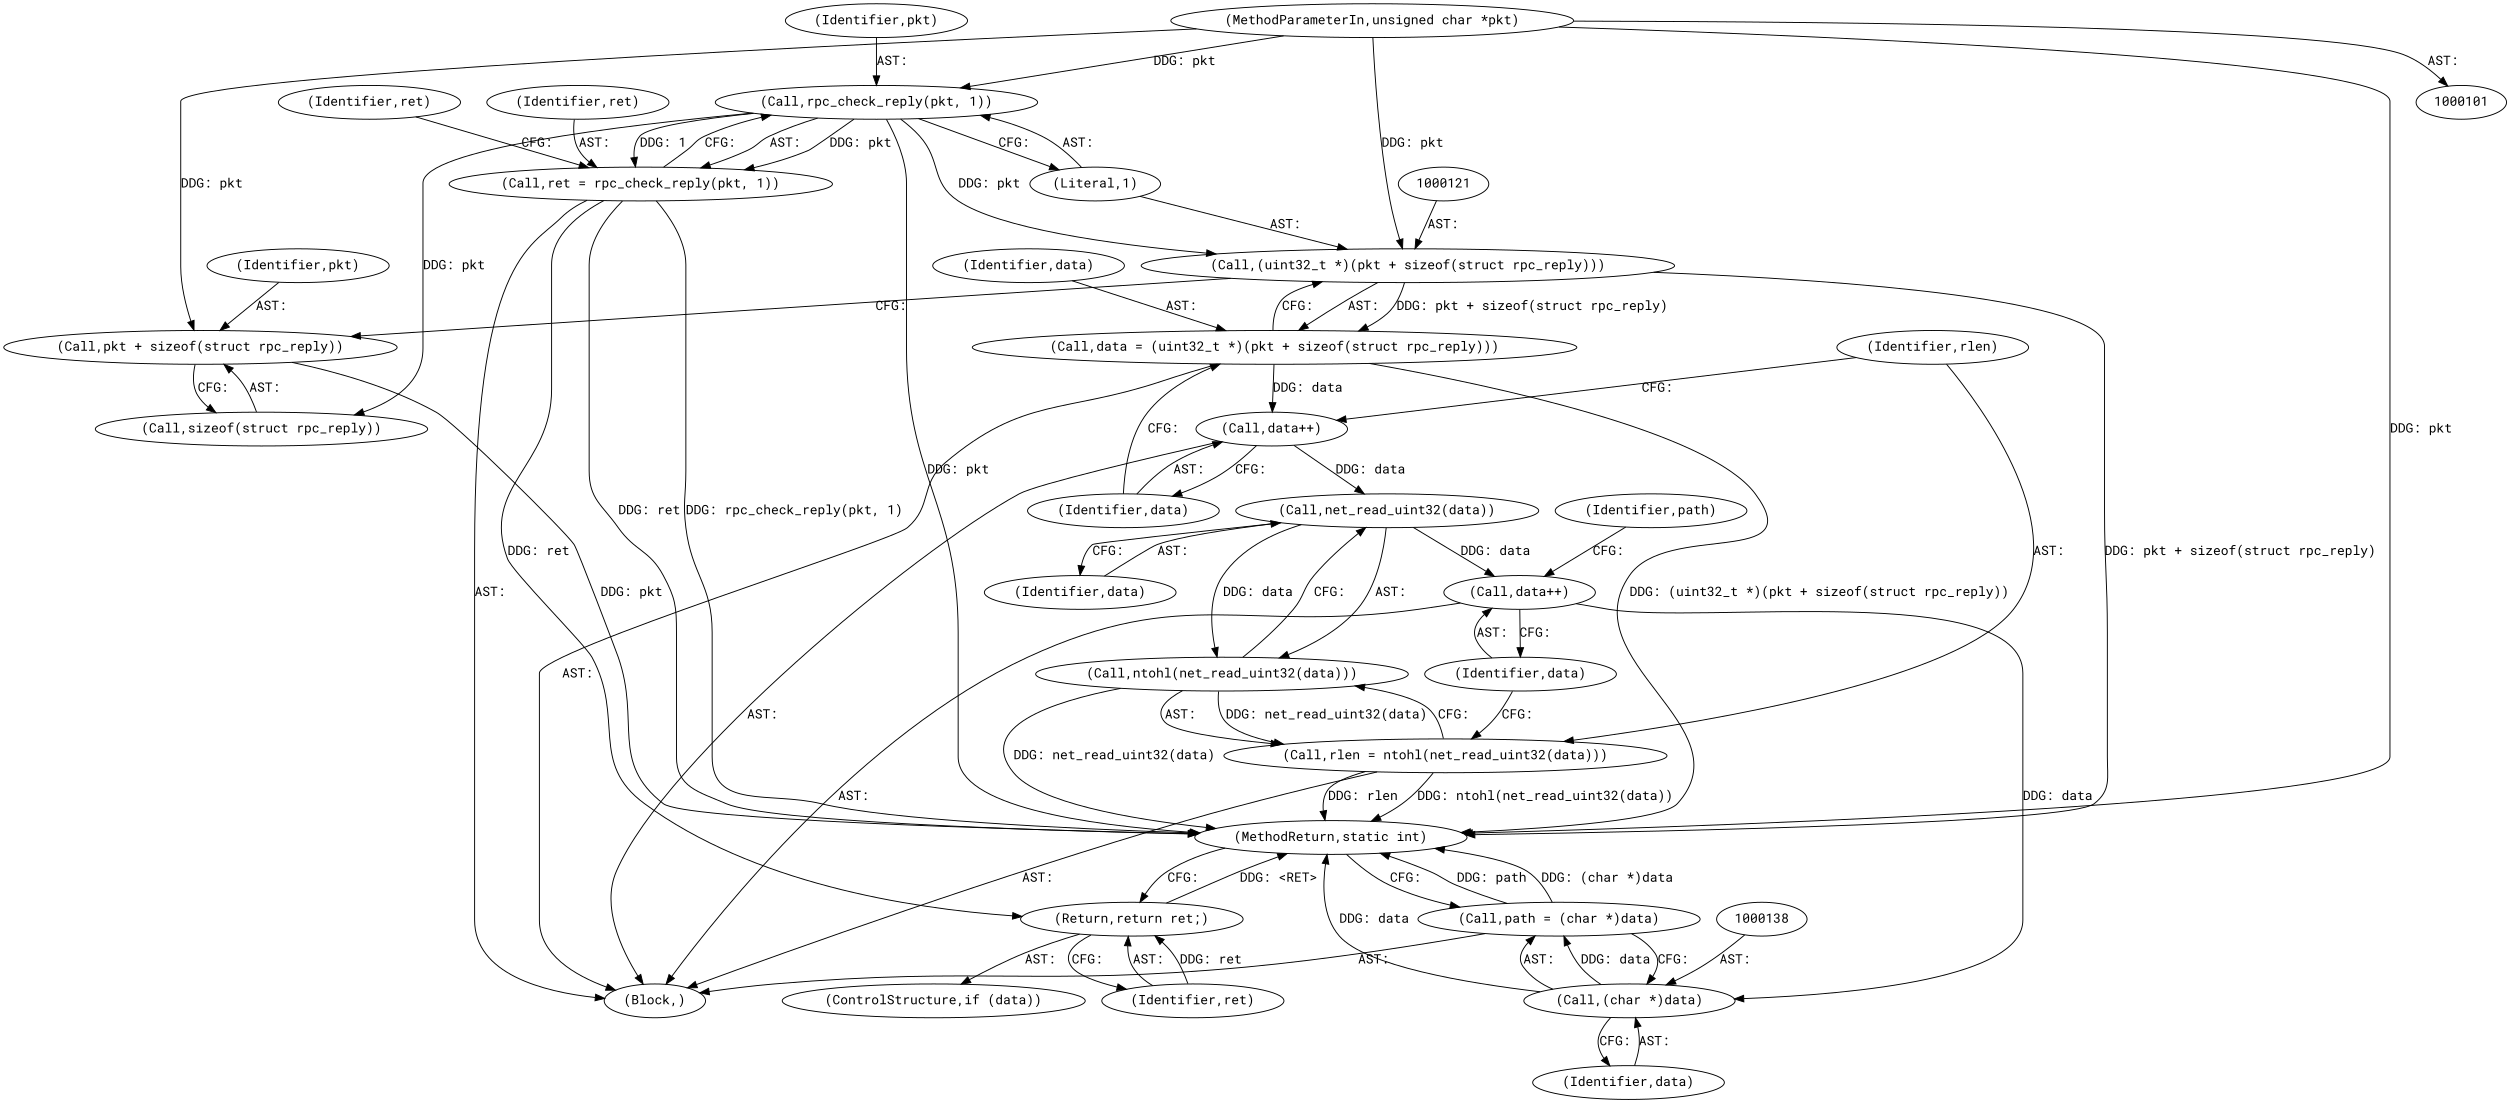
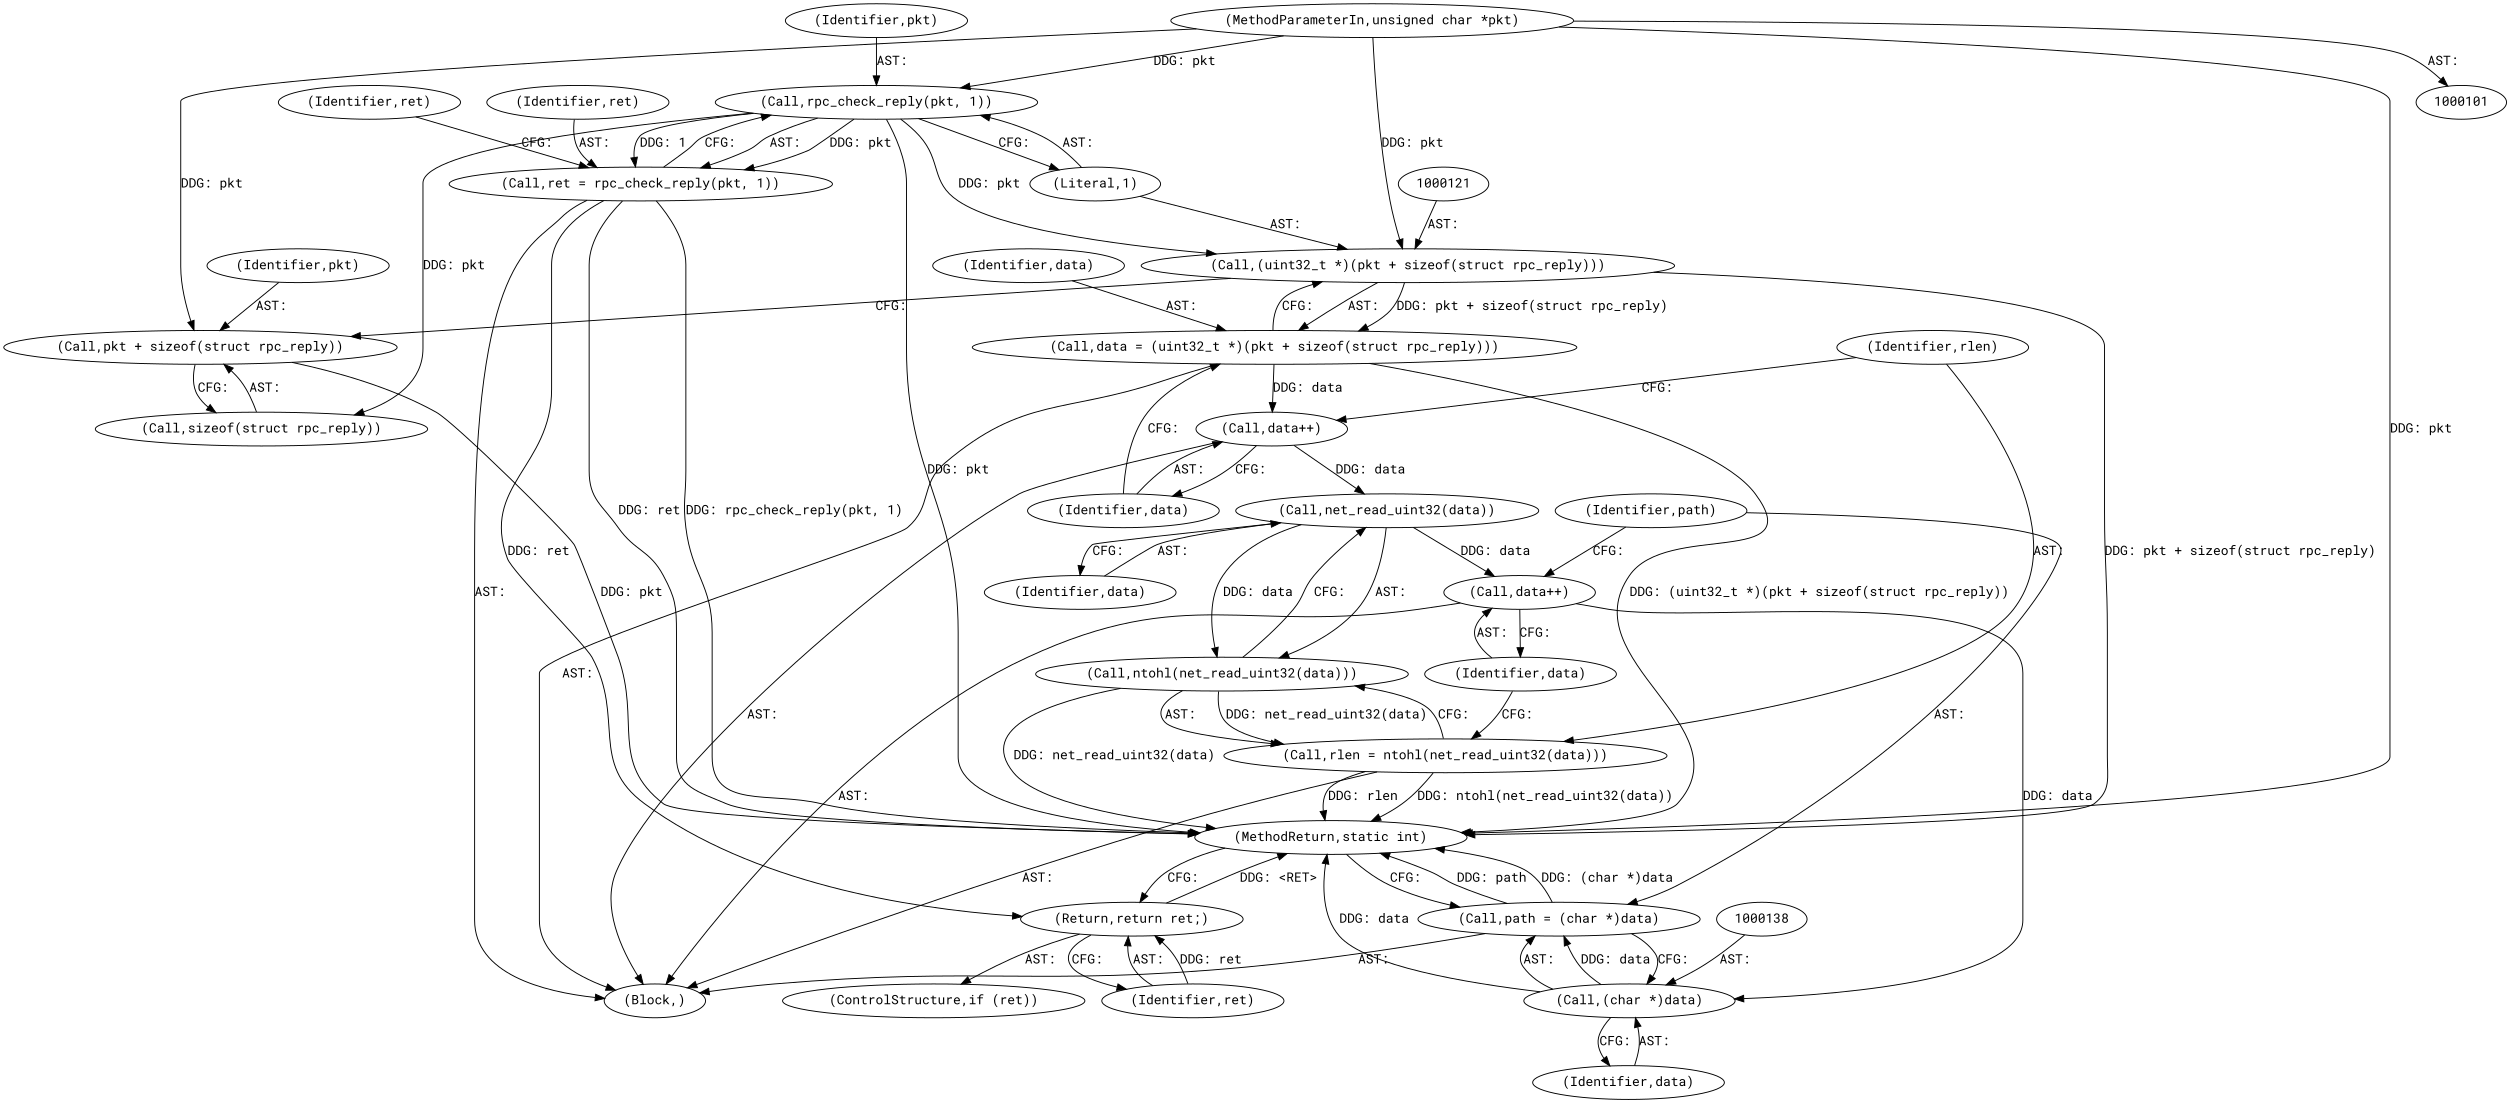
none -> (1995, 649)
(934, 1001) -> (934, 1001)
